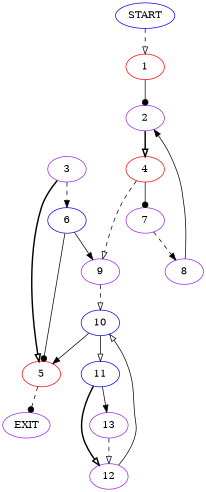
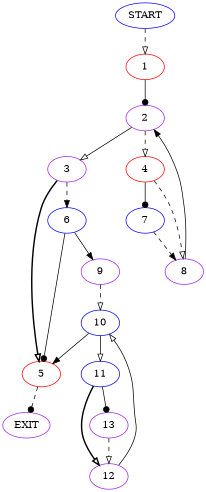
(145, 140) -> (145, 140)
none -> (109, 142)
(117, 215) -> (173, 214)
(145, 220) -> (145, 220)
(104, 397) -> (104, 397)
